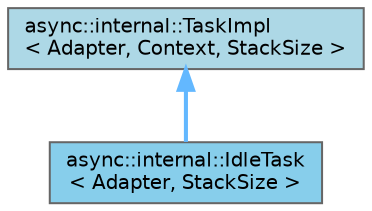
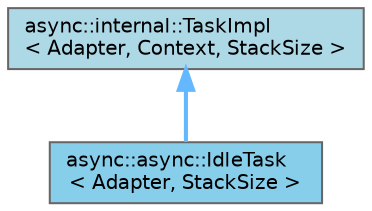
(186, 173) -> (186, 173)
